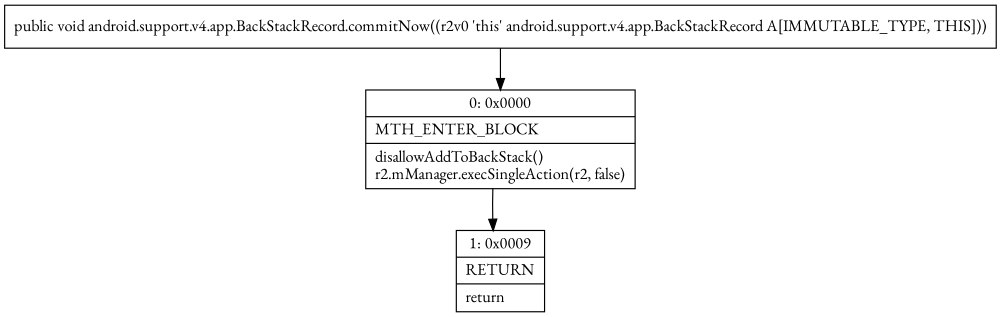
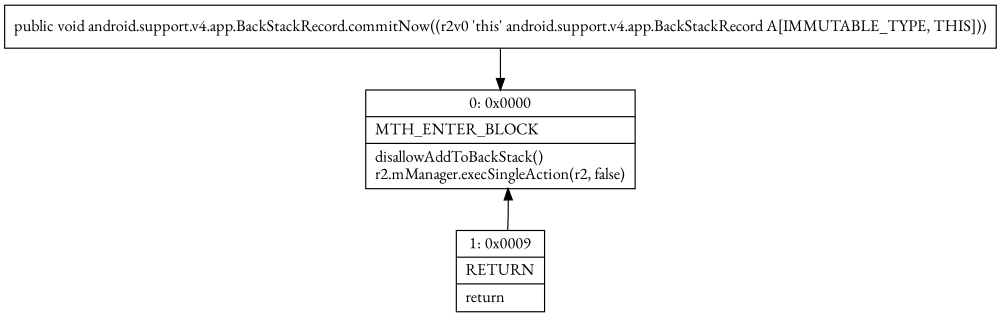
(493, 204) -> (508, 215)
